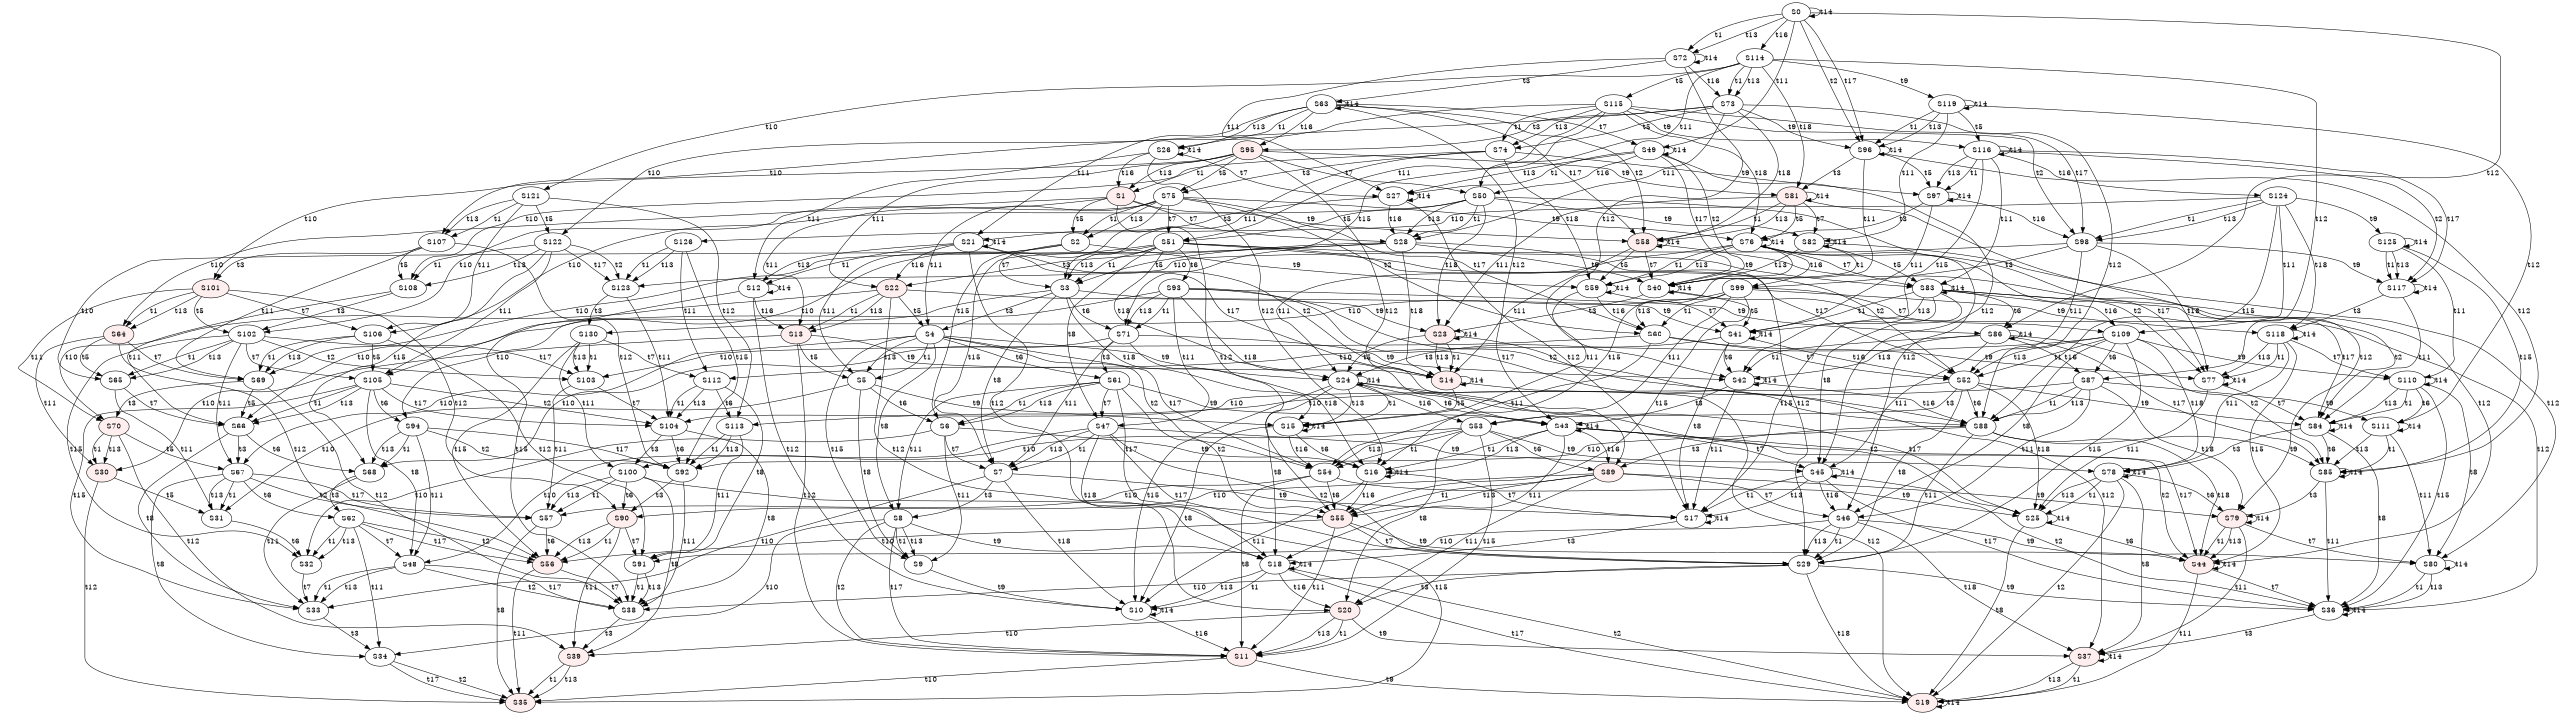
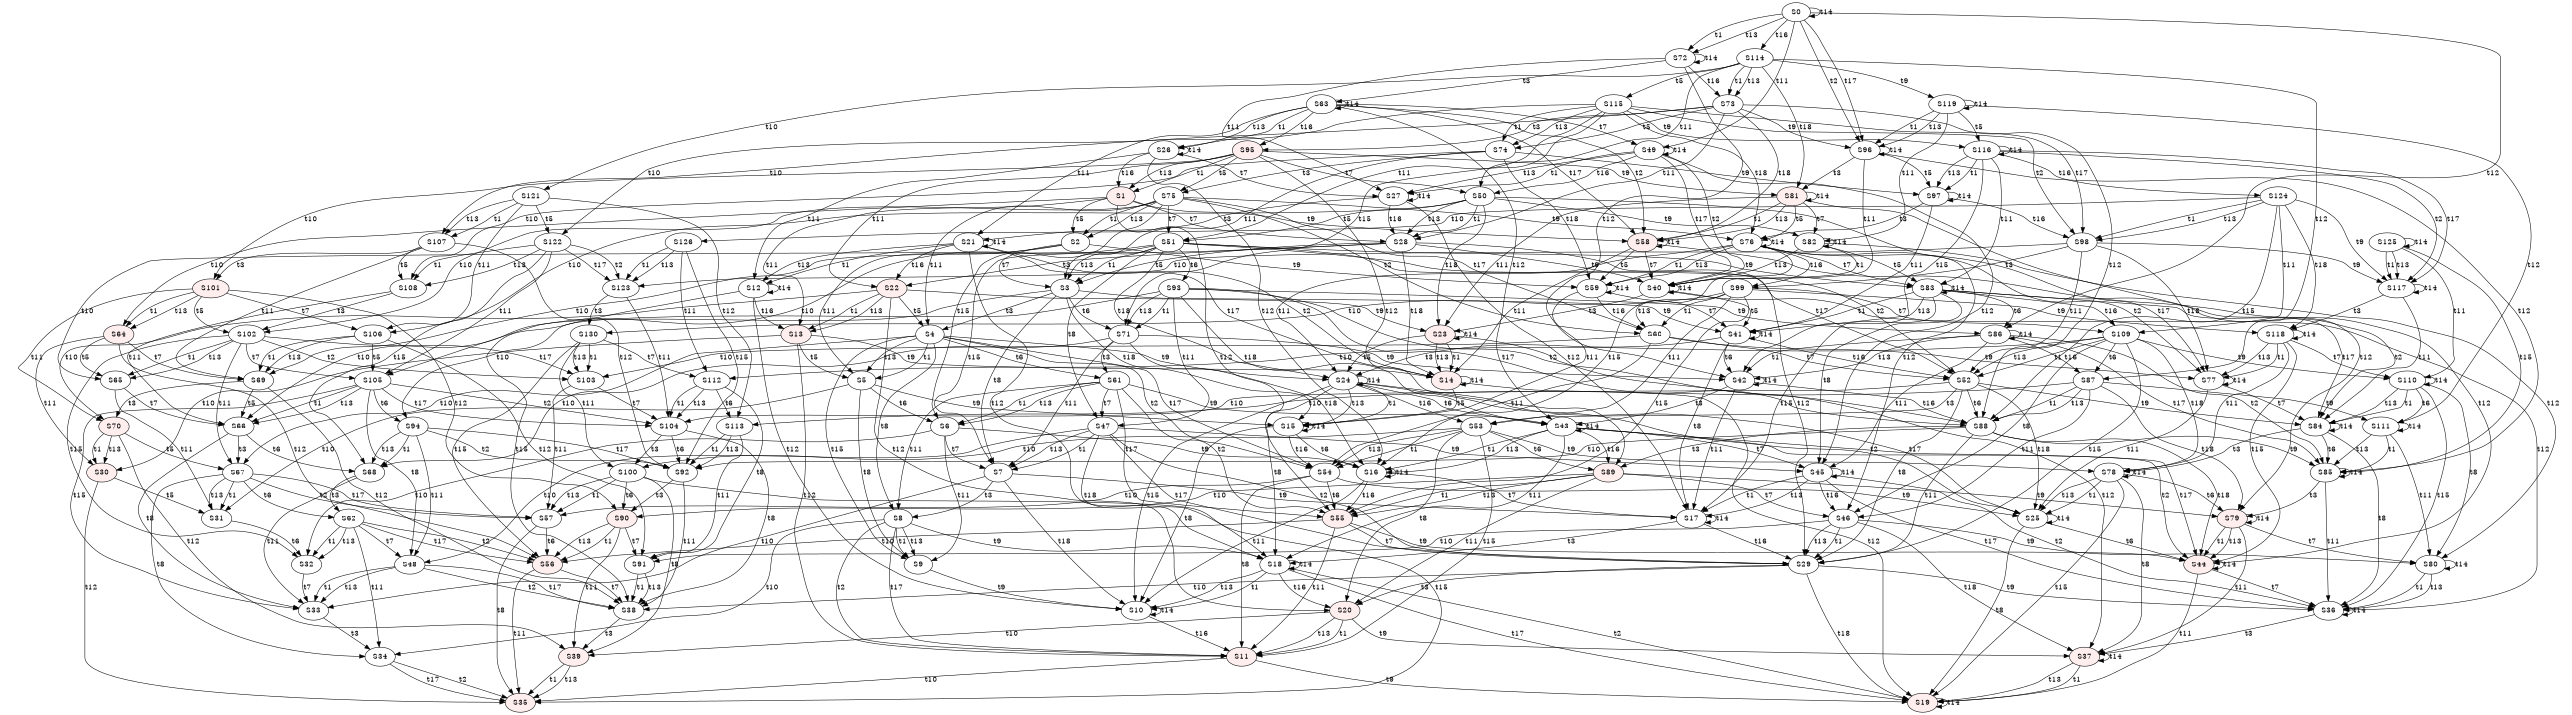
(2339, 207) -> (2344, 231)
none -> (1745, 541)
(2062, 588) -> (2062, 588)
